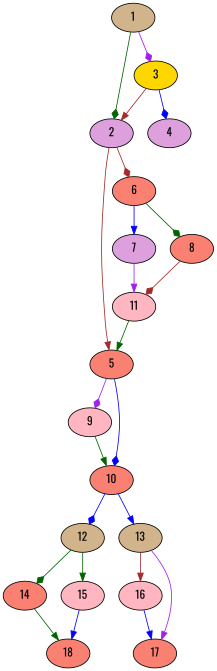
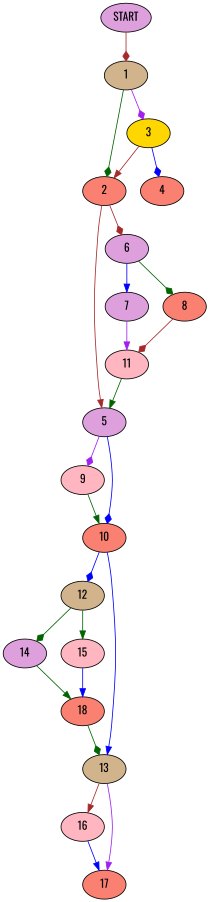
none -> (126, 18)
(112, 133) -> (104, 191)
(169, 133) -> (162, 191)
(134, 191) -> (127, 249)
(112, 364) -> (104, 422)
(25, 596) -> (25, 653)
none -> (92, 735)
